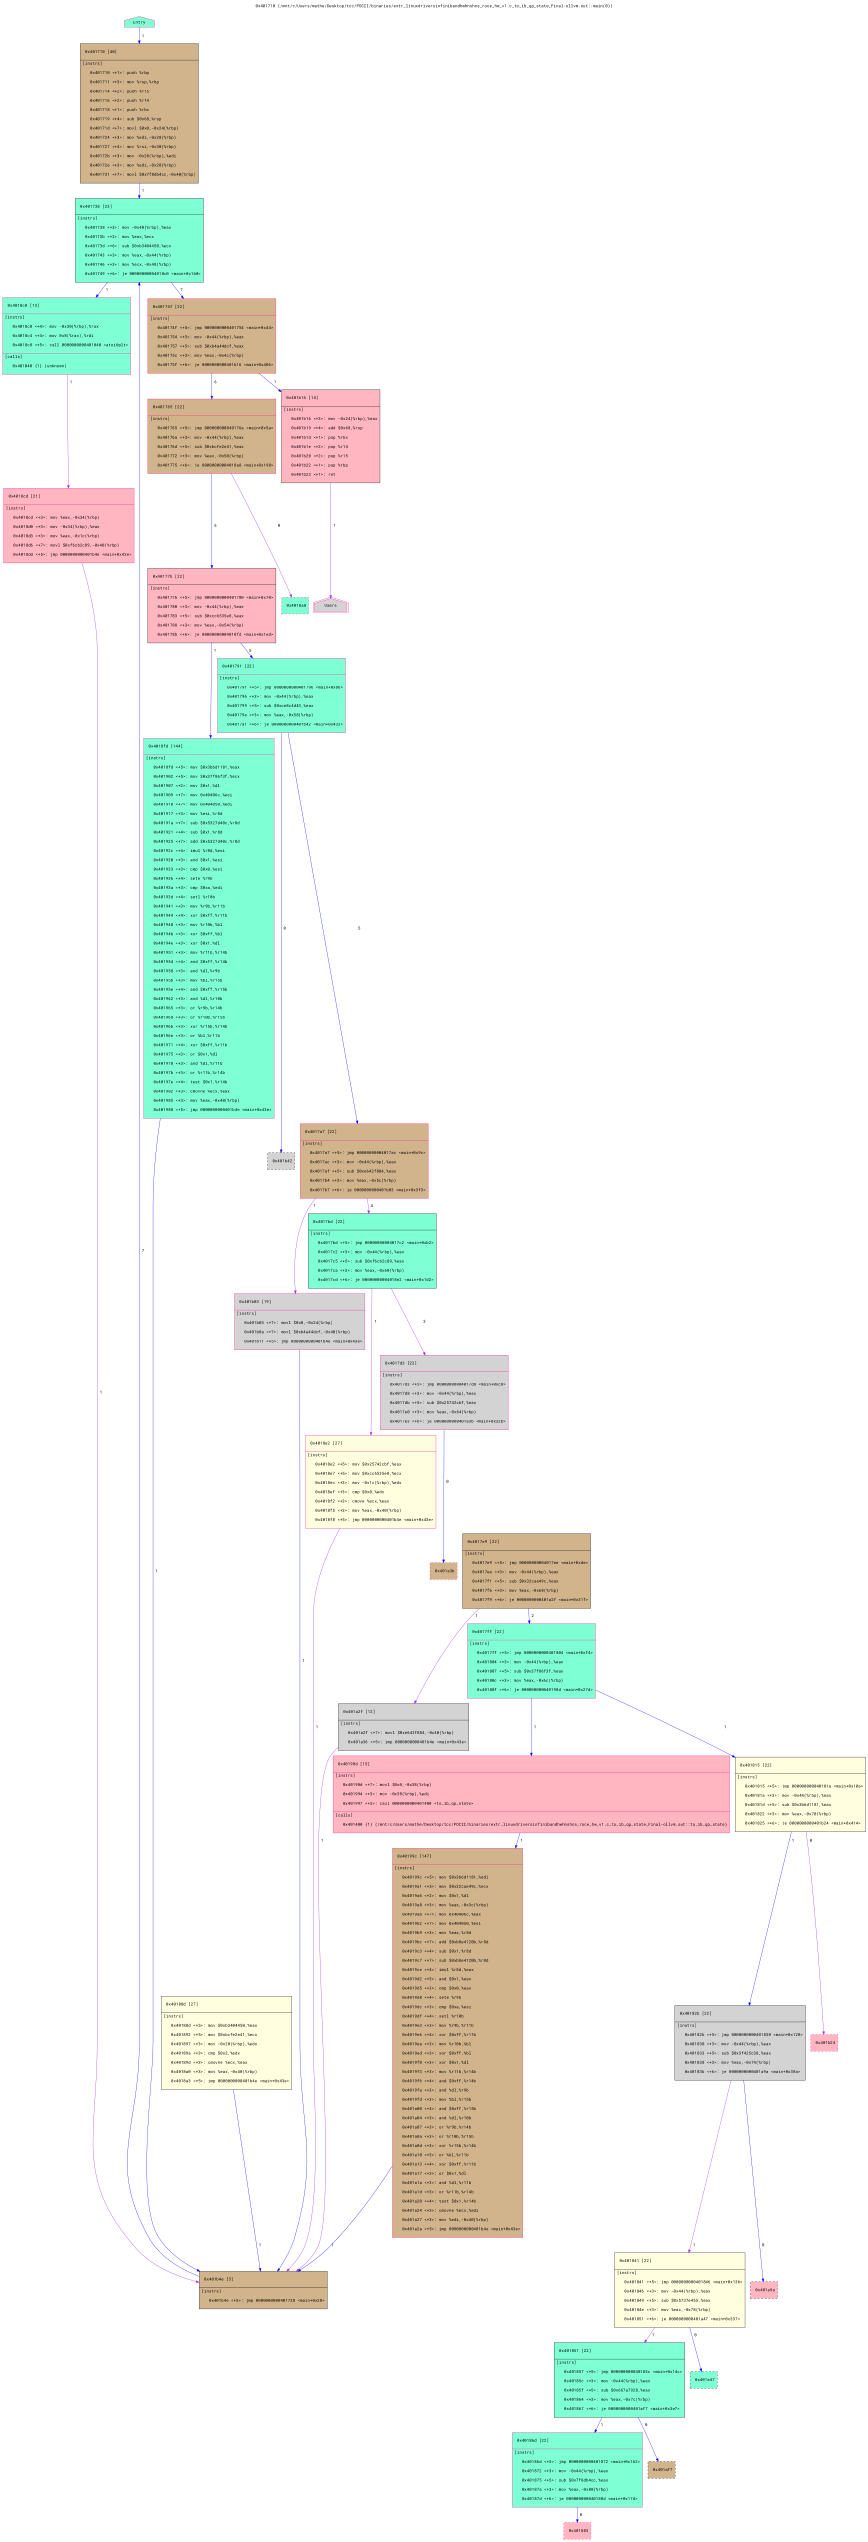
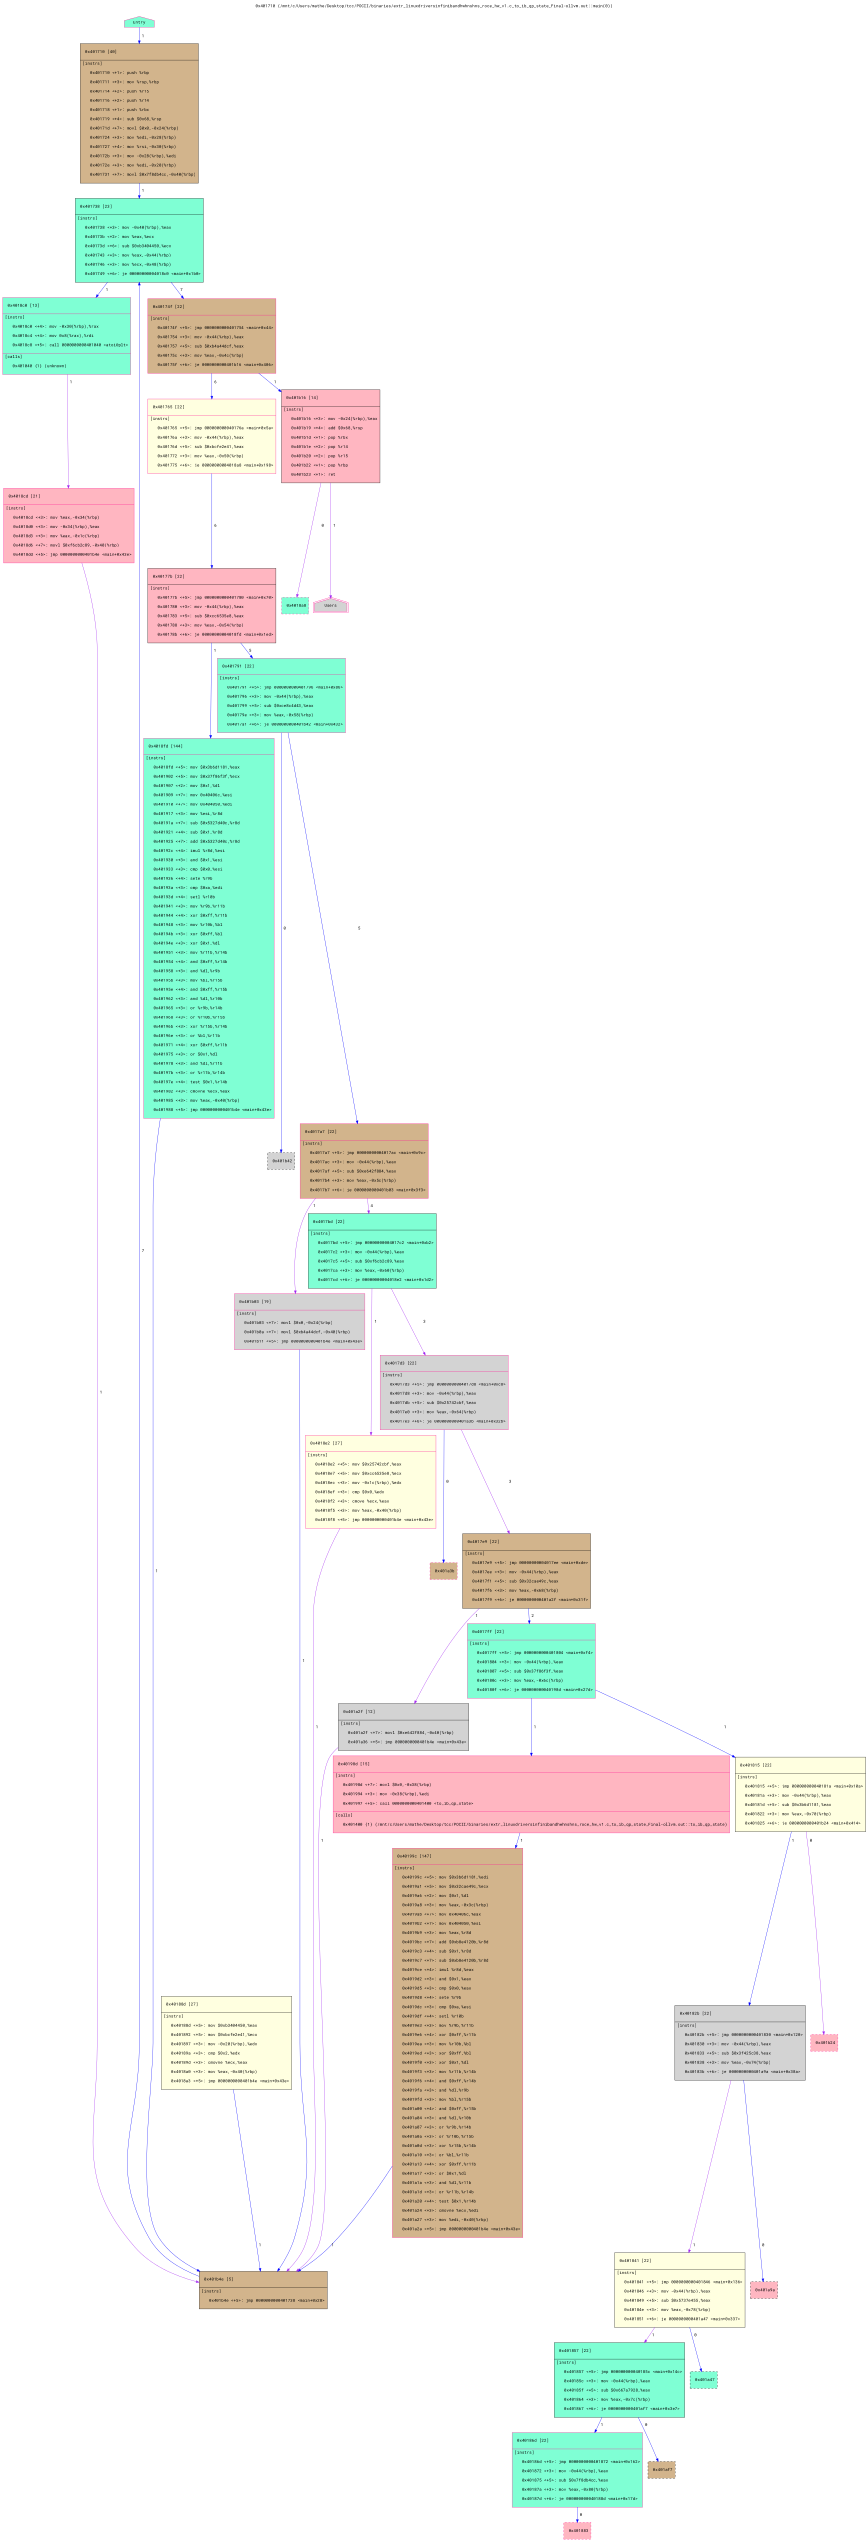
(212, 436) -> (212, 436)
(262, 534) -> (309, 539)
none -> (485, 1480)
